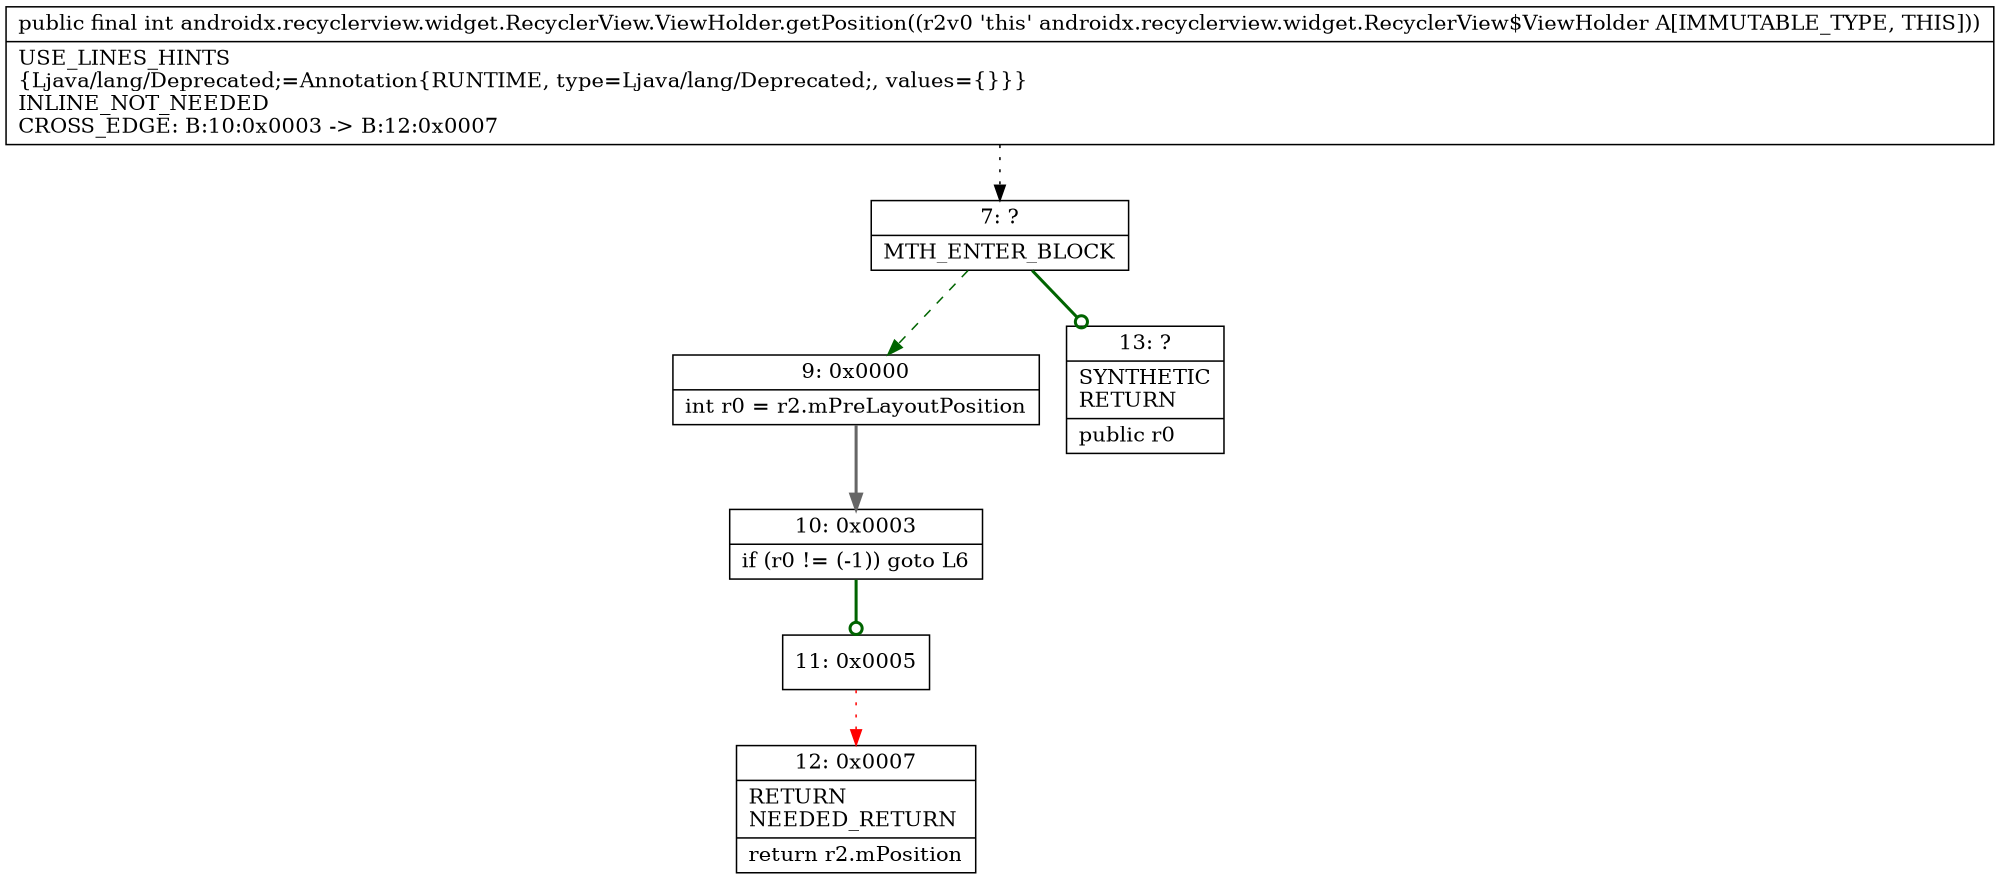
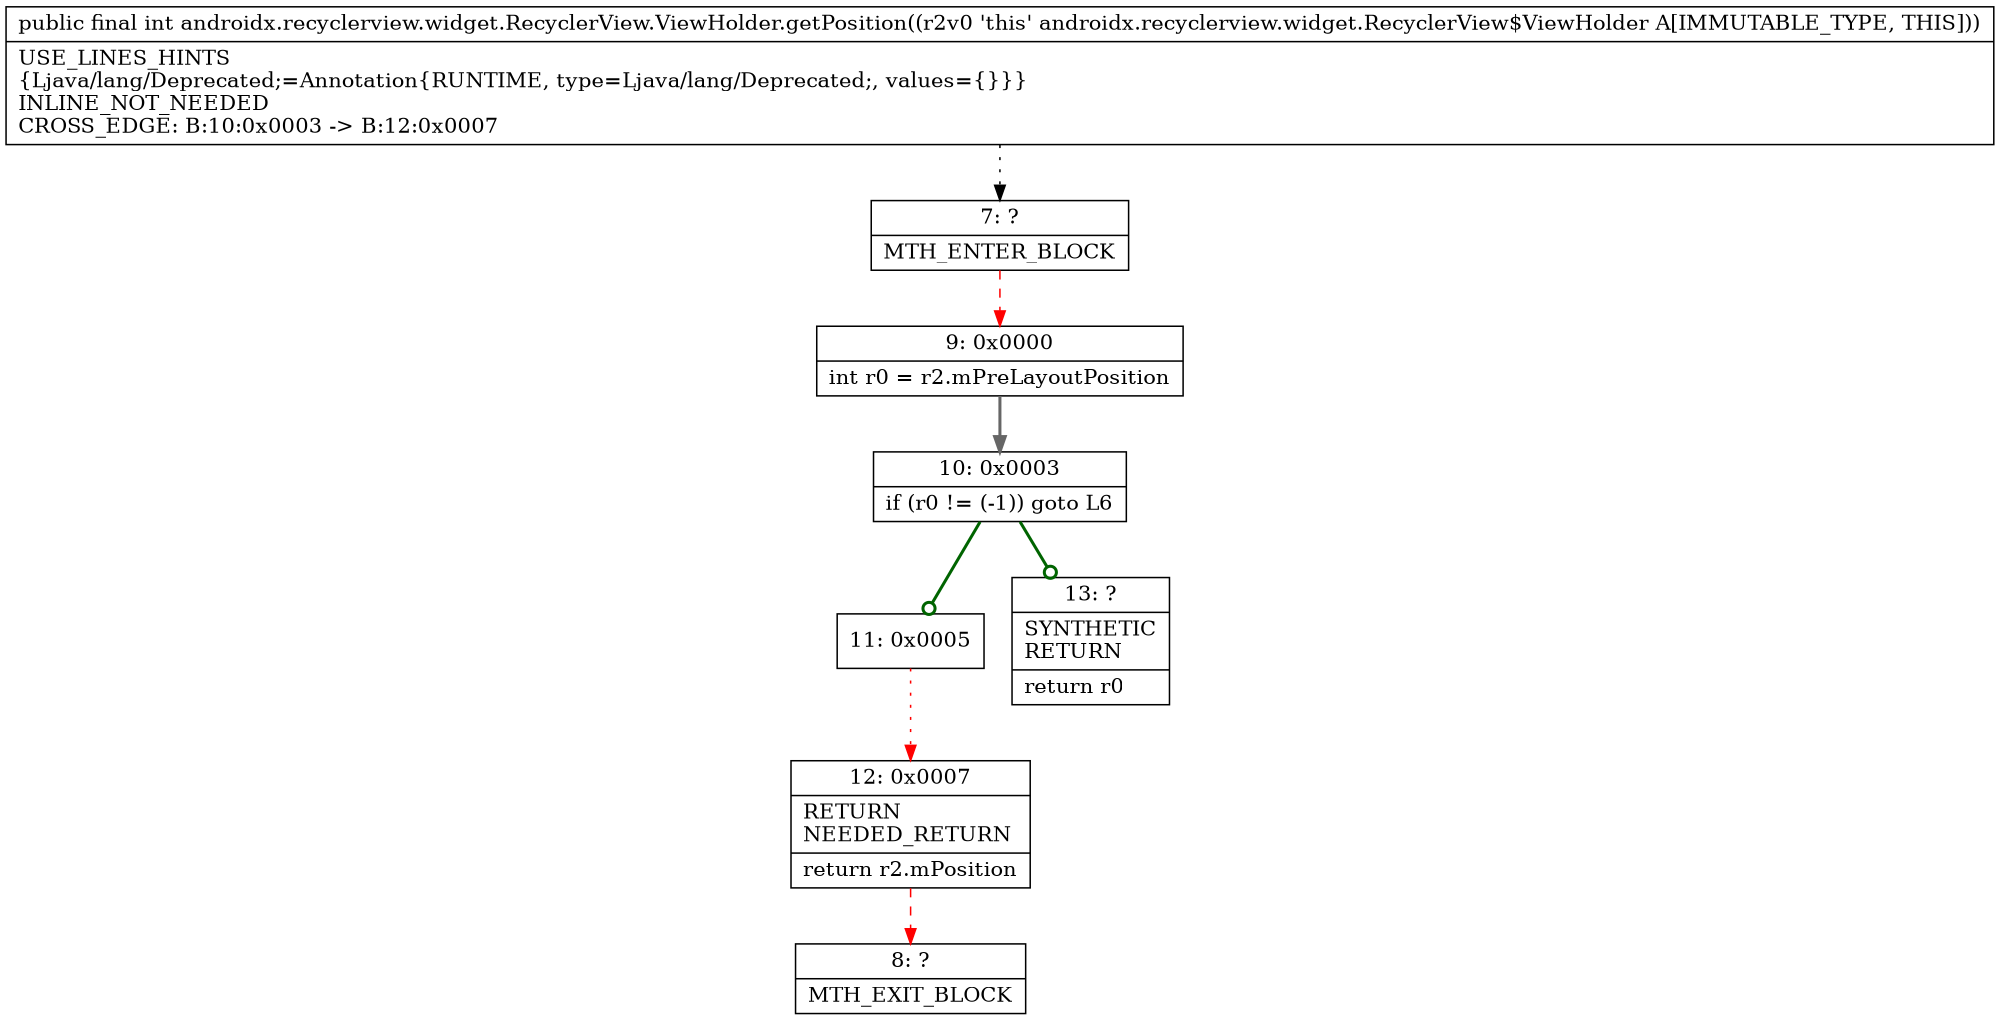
(1055, 294) -> (1034, 544)
(933, 307) -> (1000, 291)
(1127, 435) -> (1075, 687)
none -> (911, 979)
